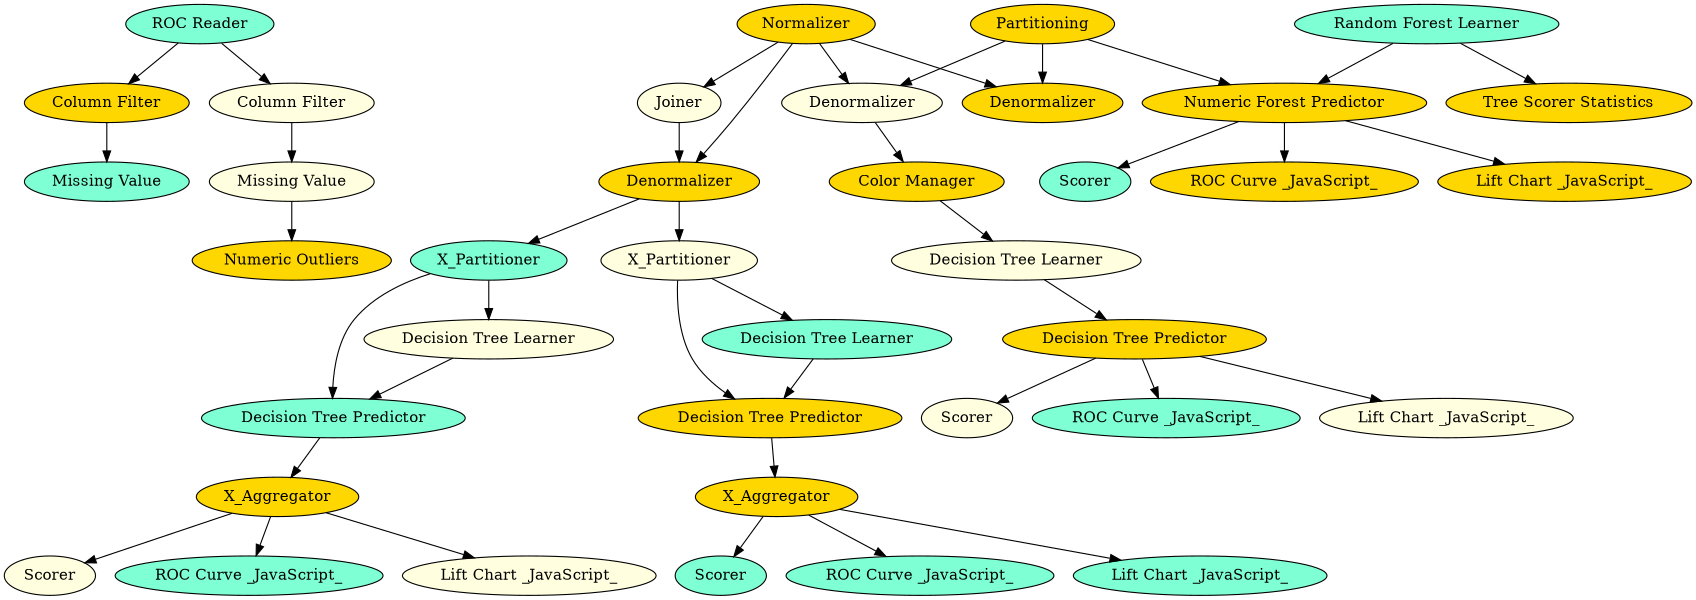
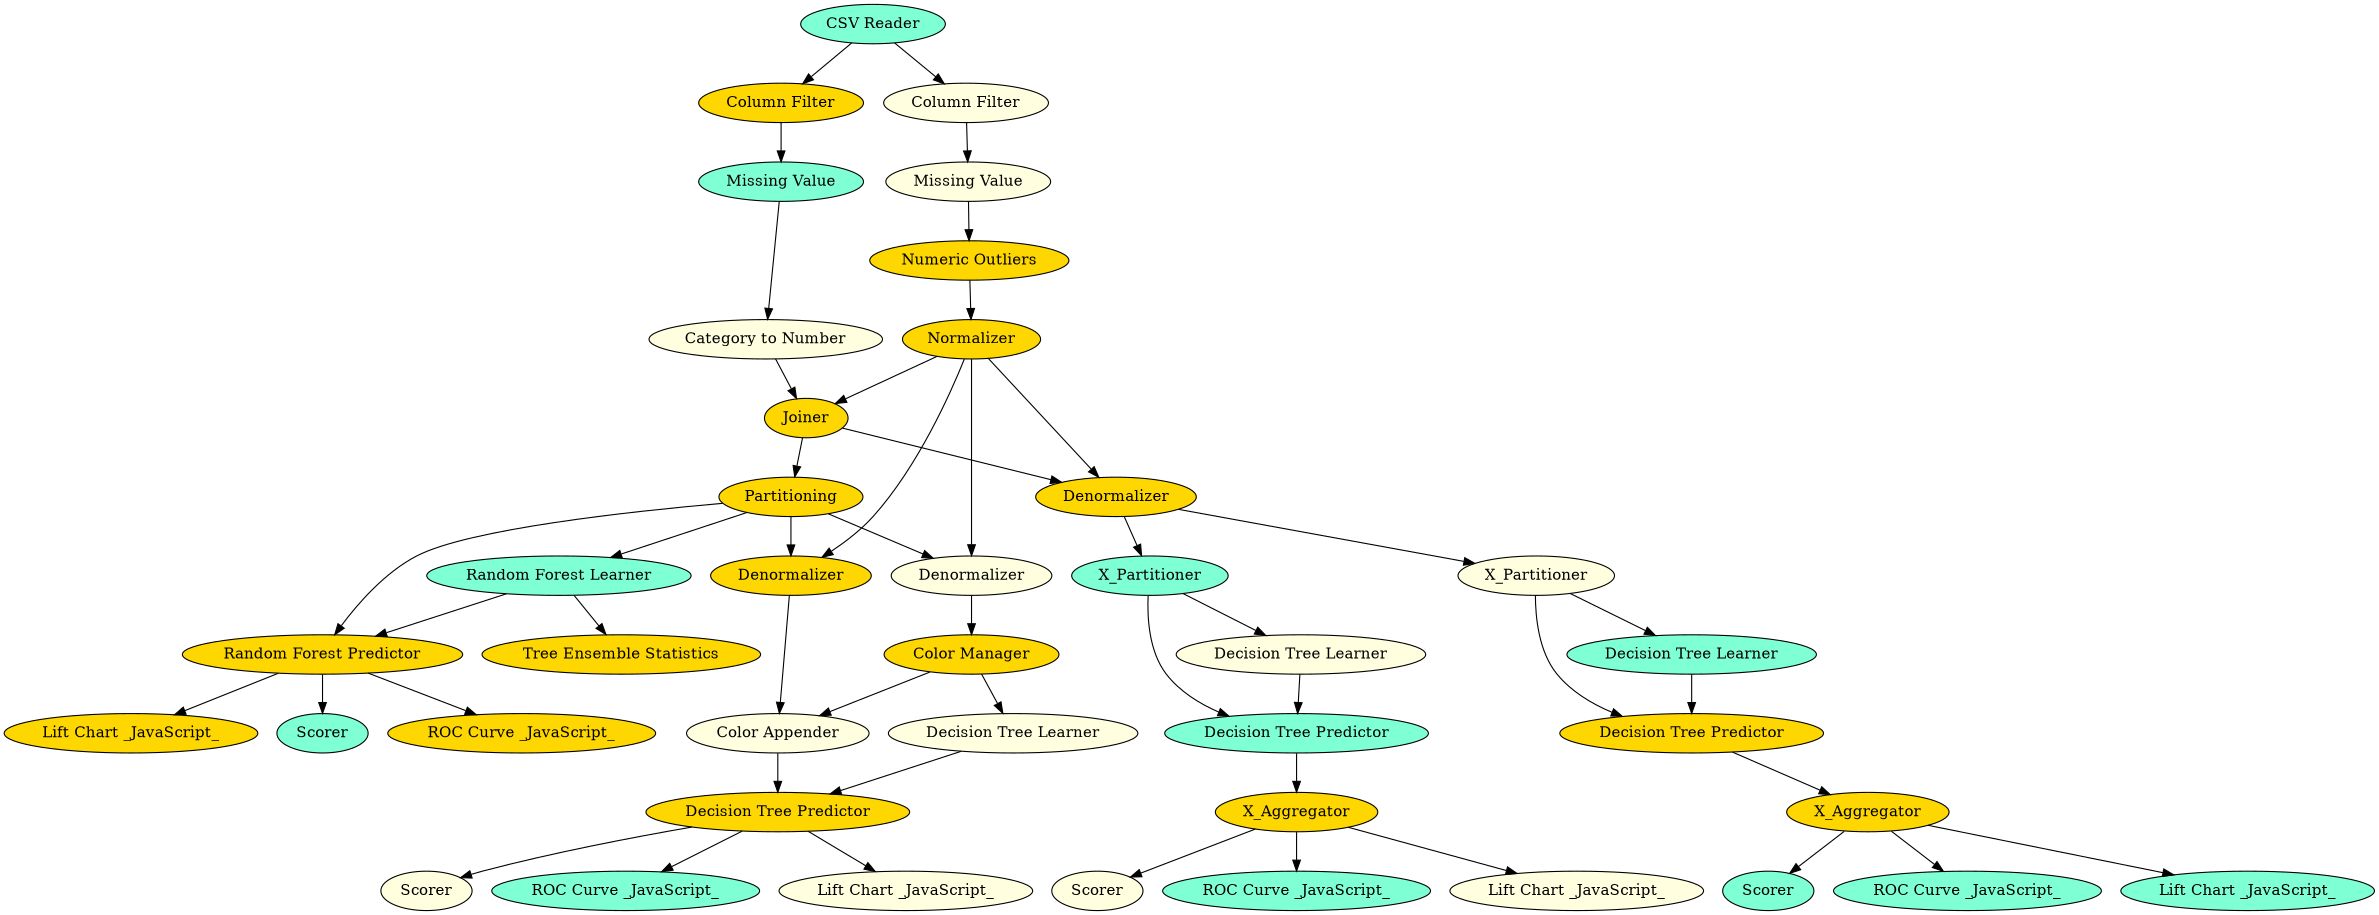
(200, 24) -> (873, 24)
(679, 103) -> (806, 418)
(1284, 103) -> (323, 654)
(1569, 103) -> (621, 654)
none -> (970, 295)
none -> (766, 339)
none -> (800, 452)
none -> (684, 533)
none -> (778, 733)
